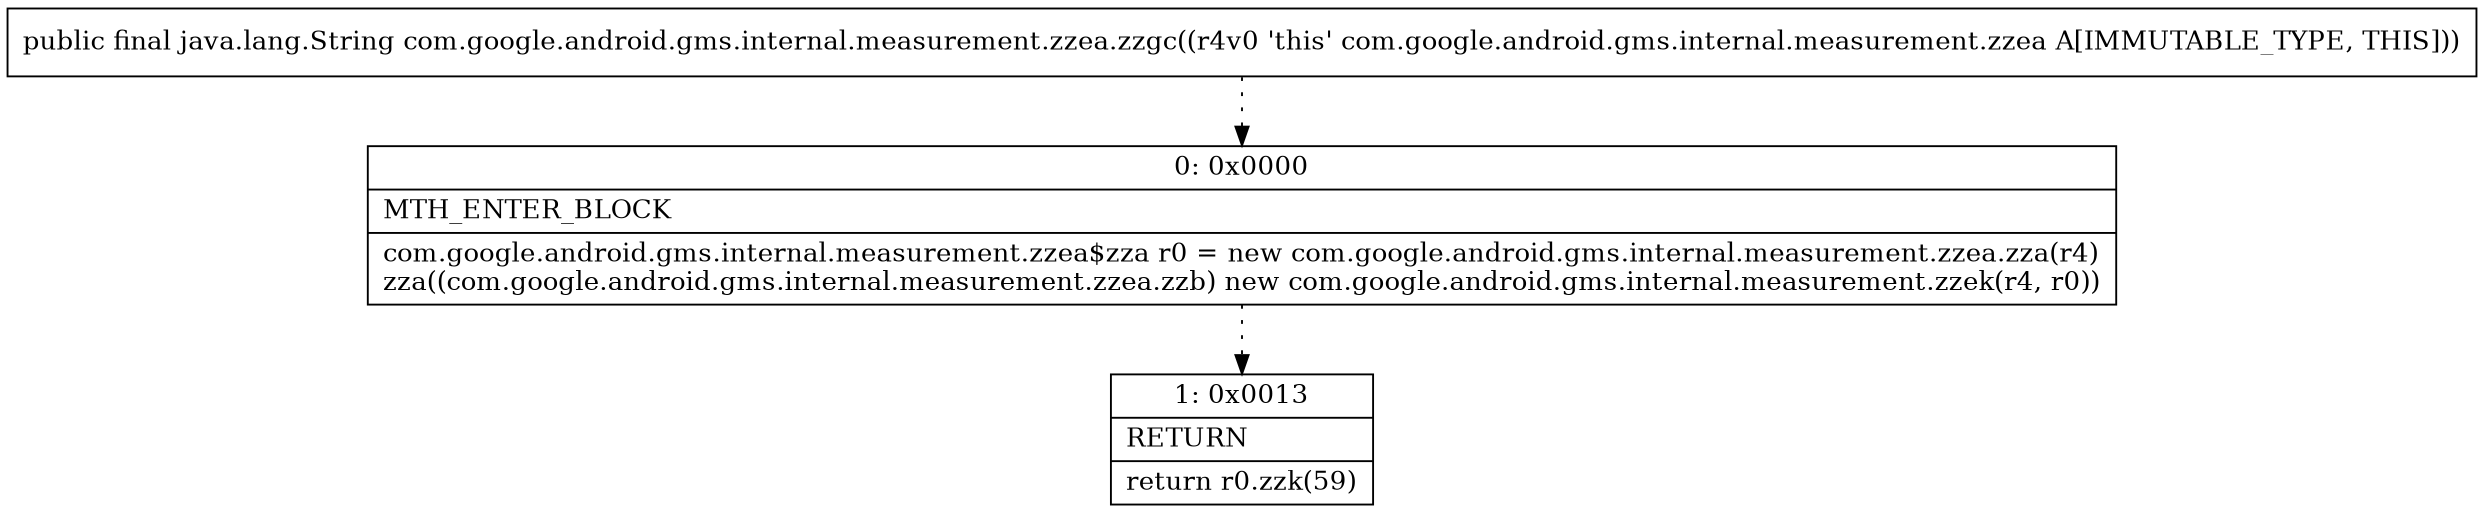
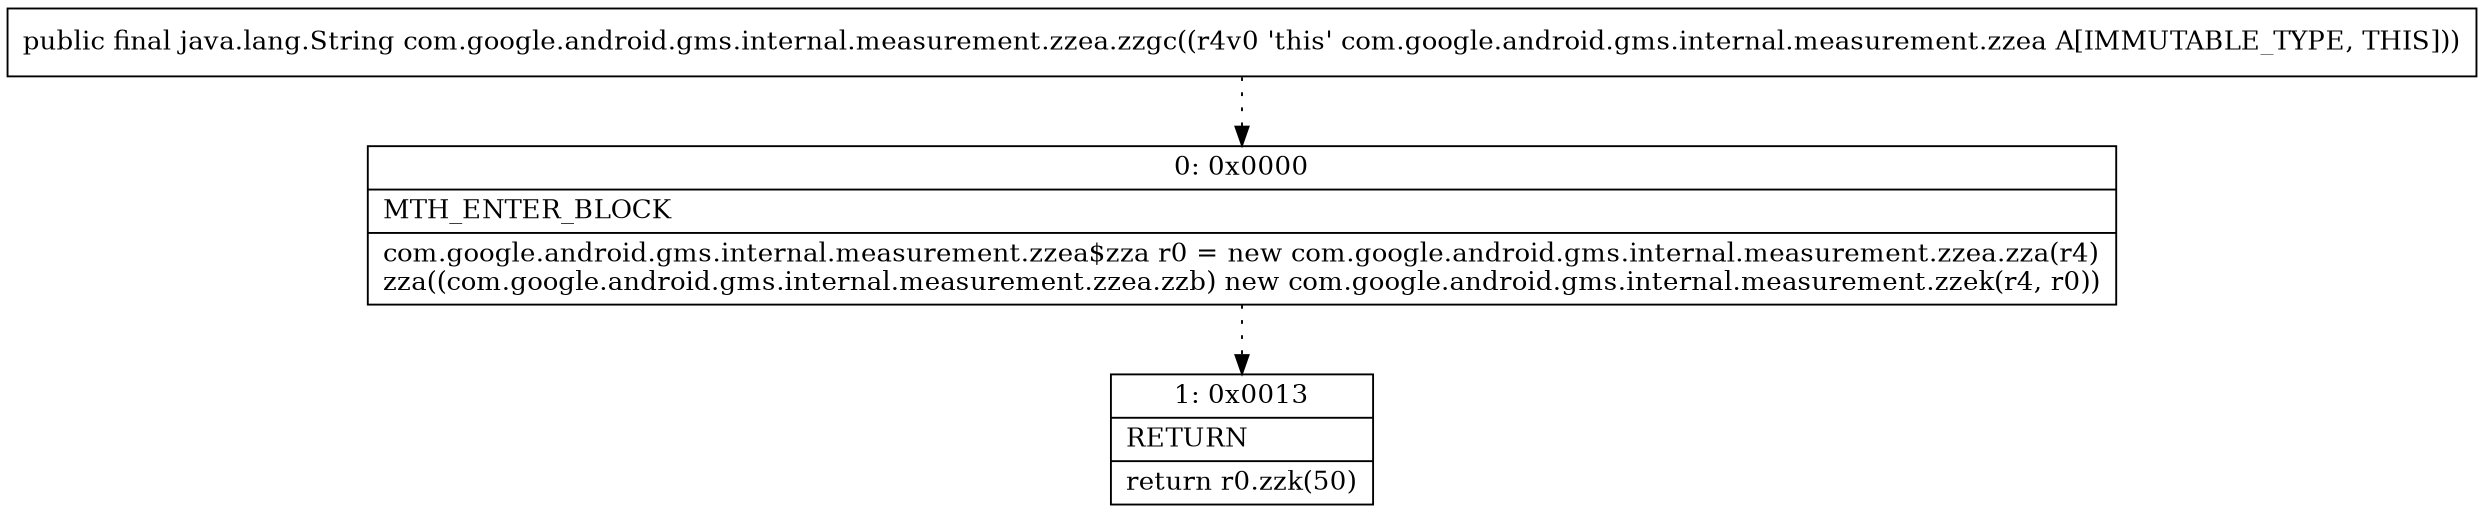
(1242, 482) -> (1242, 482)
